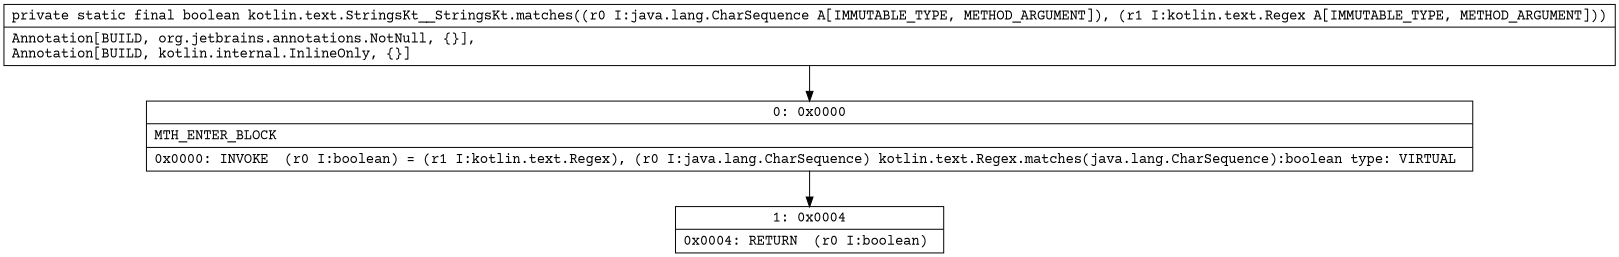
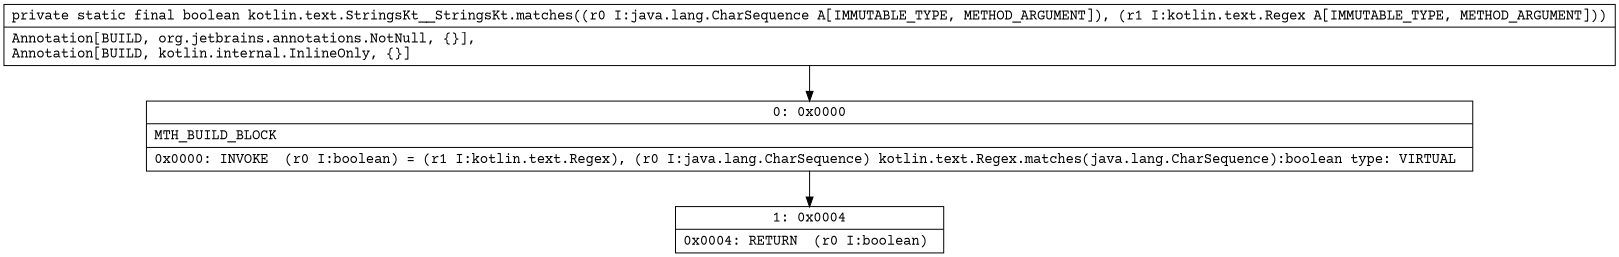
(215, 135) -> (215, 135)
